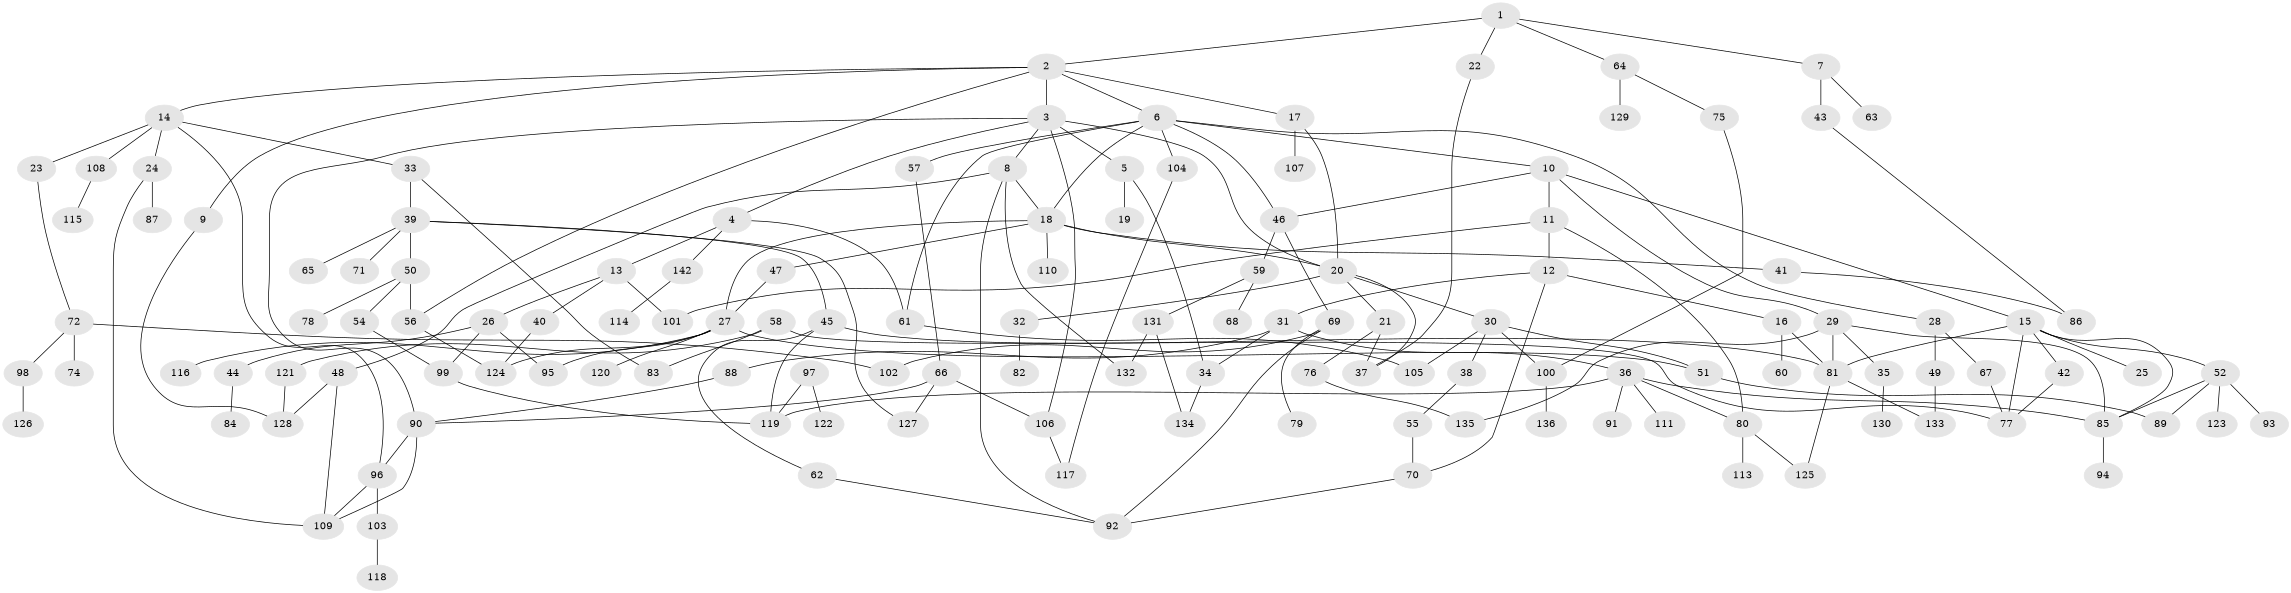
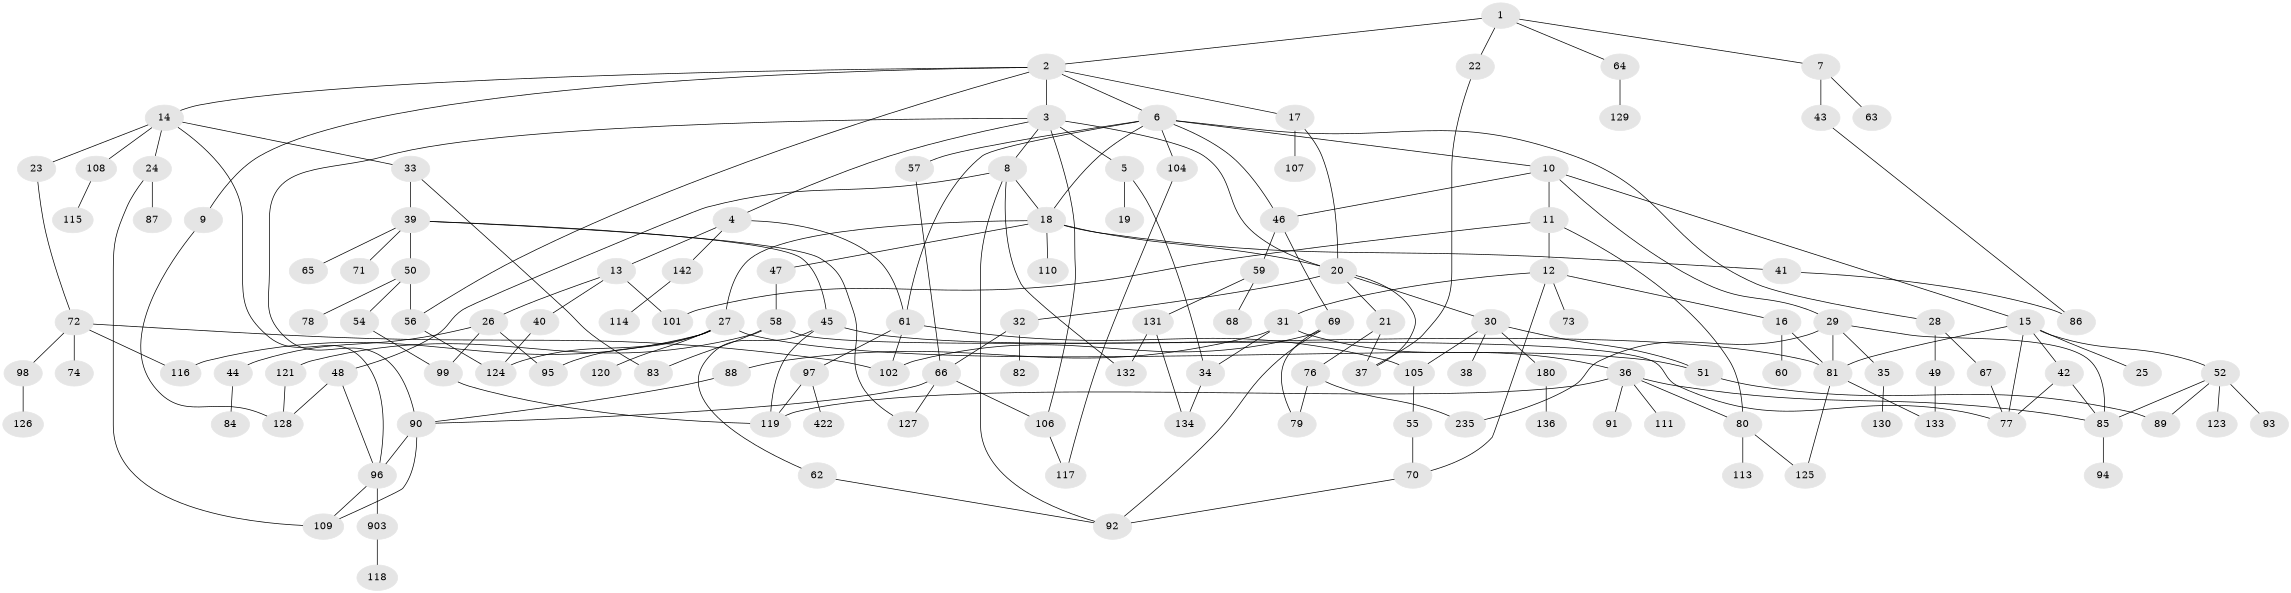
(1719, 118) -> none
(754, 293) -> (776, 299)
none -> (1569, 322)
(2149, 345) -> (2084, 399)
none -> (897, 347)
none -> (127, 348)
none -> (857, 348)
none -> (980, 348)
(1546, 373) -> (1546, 373)
none -> (1304, 399)
(1440, 399) -> (1413, 399)
(824, 424) -> (824, 424)
(1465, 424) -> (1465, 424)
(331, 450) -> (358, 424)
(377, 527) -> (377, 527)
